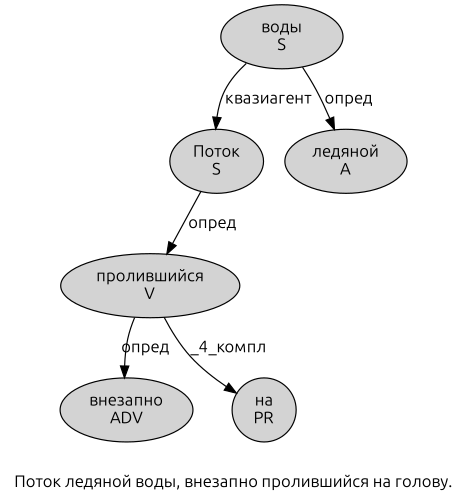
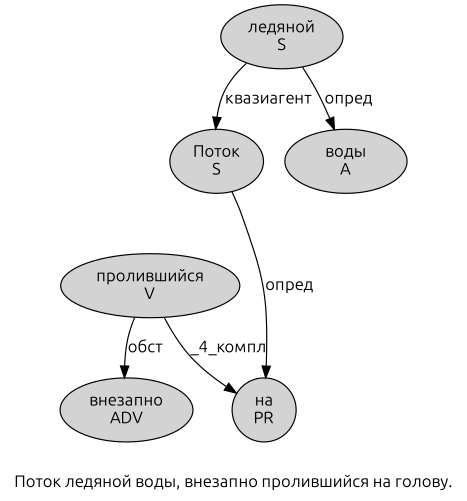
(282, 37) -> (282, 37)
(346, 161) -> (346, 161)
(187, 217) -> (261, 277)
(146, 348) -> (146, 348)
